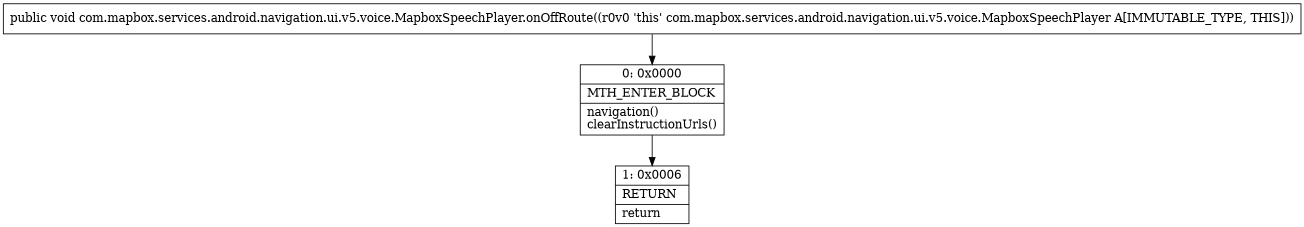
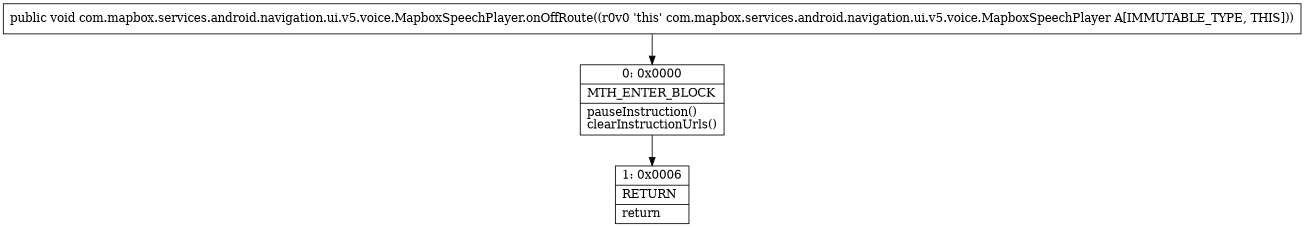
(623, 112) -> (642, 112)
